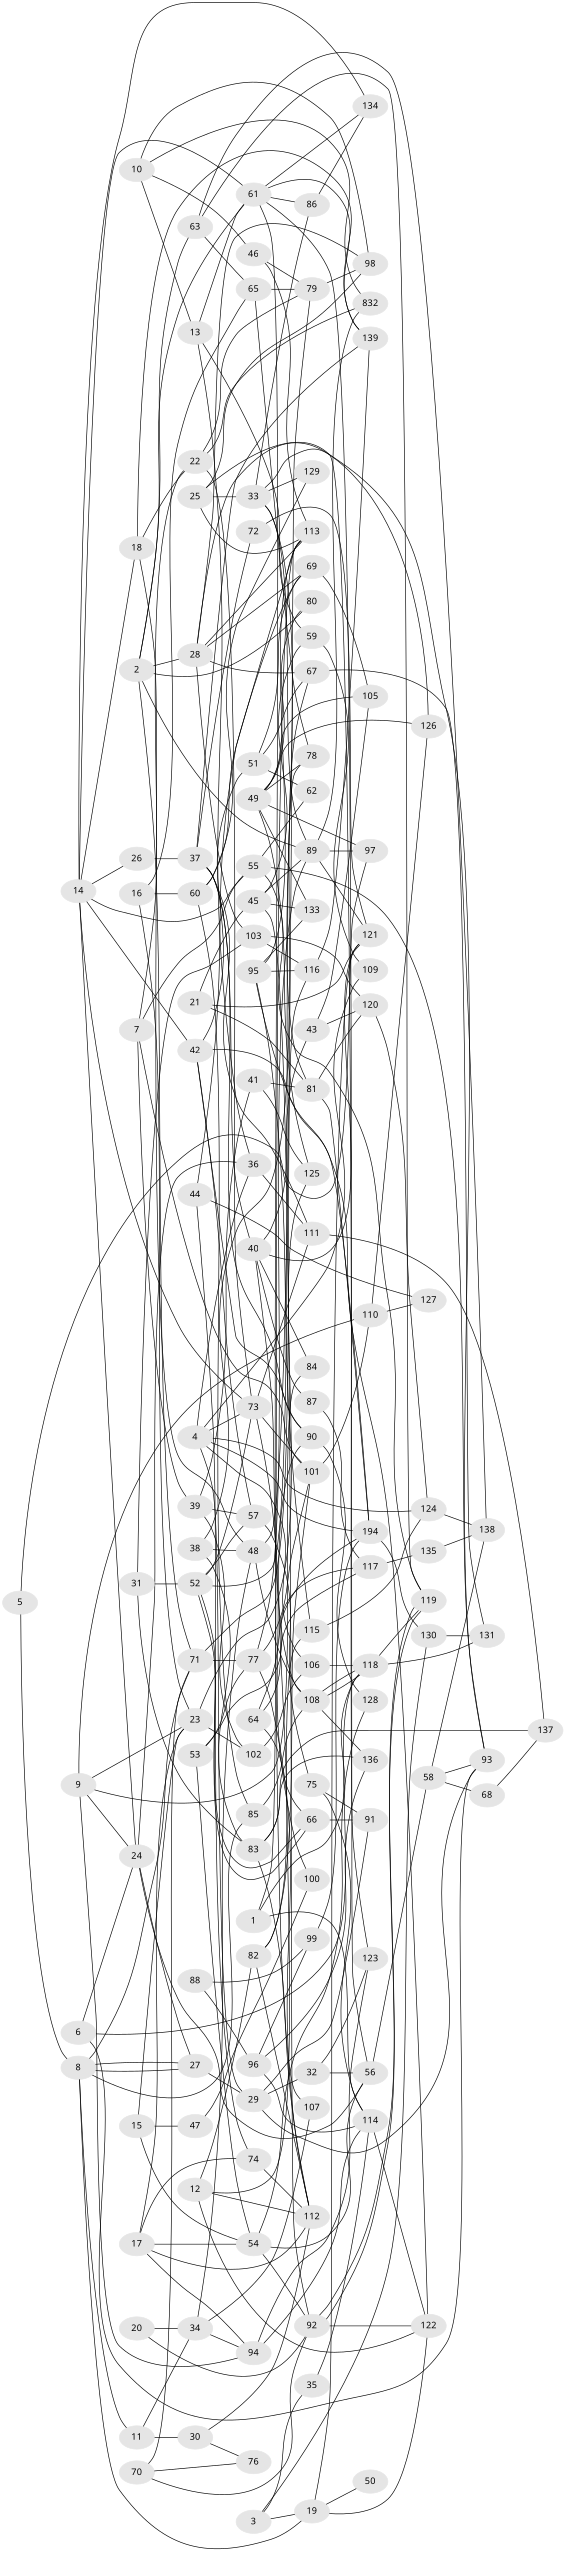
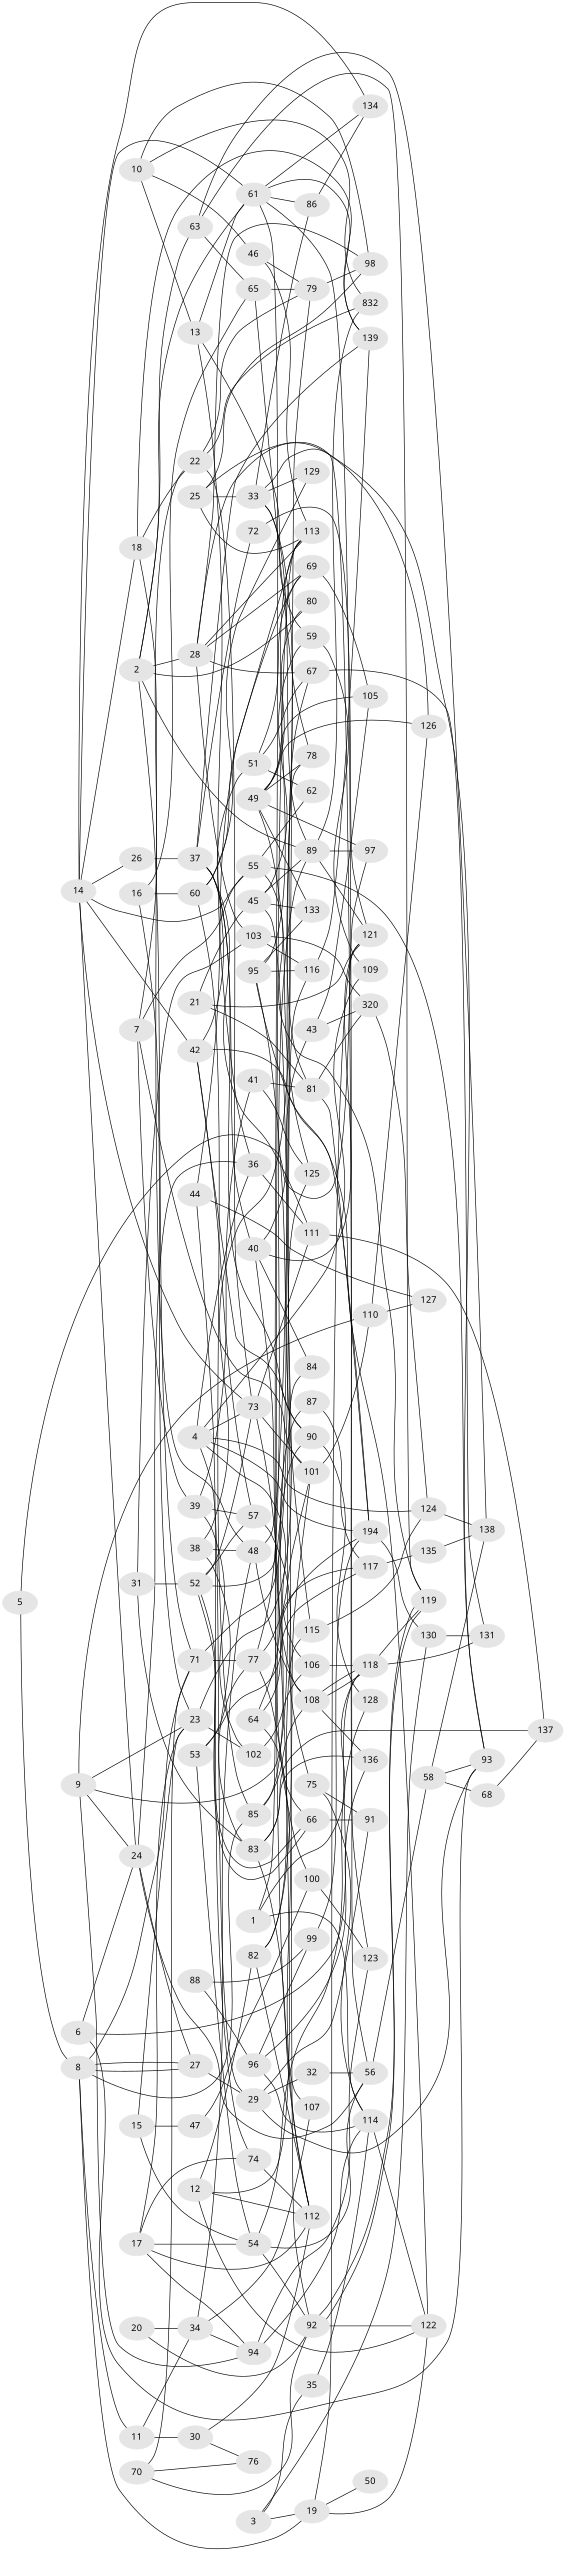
(370, 1005) -> (370, 1005)
(271, 1315) -> (282, 1608)
(352, 2006) -> (337, 1911)
